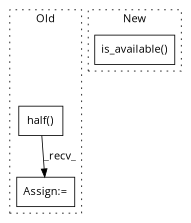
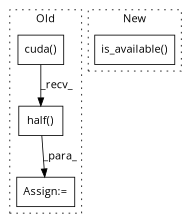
none -> (41, 50)
(60, 156) -> (60, 156)
